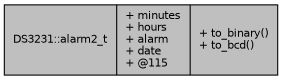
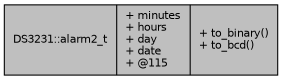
(147, 39) -> (142, 39)
